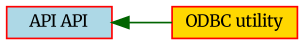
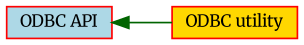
(59, 23) -> (59, 23)
